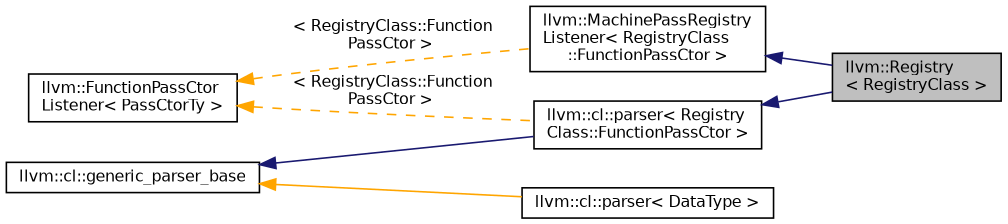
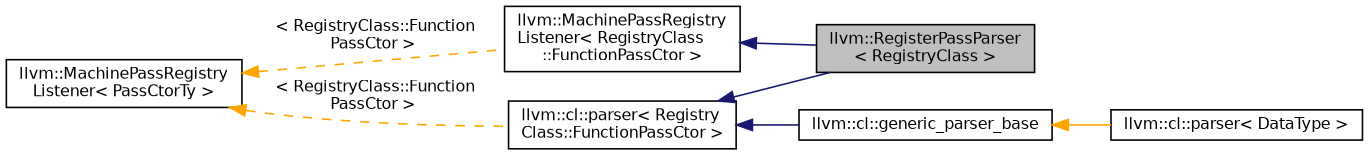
(917, 77) -> (926, 49)
(133, 98) -> (124, 84)
(405, 150) -> (776, 125)
